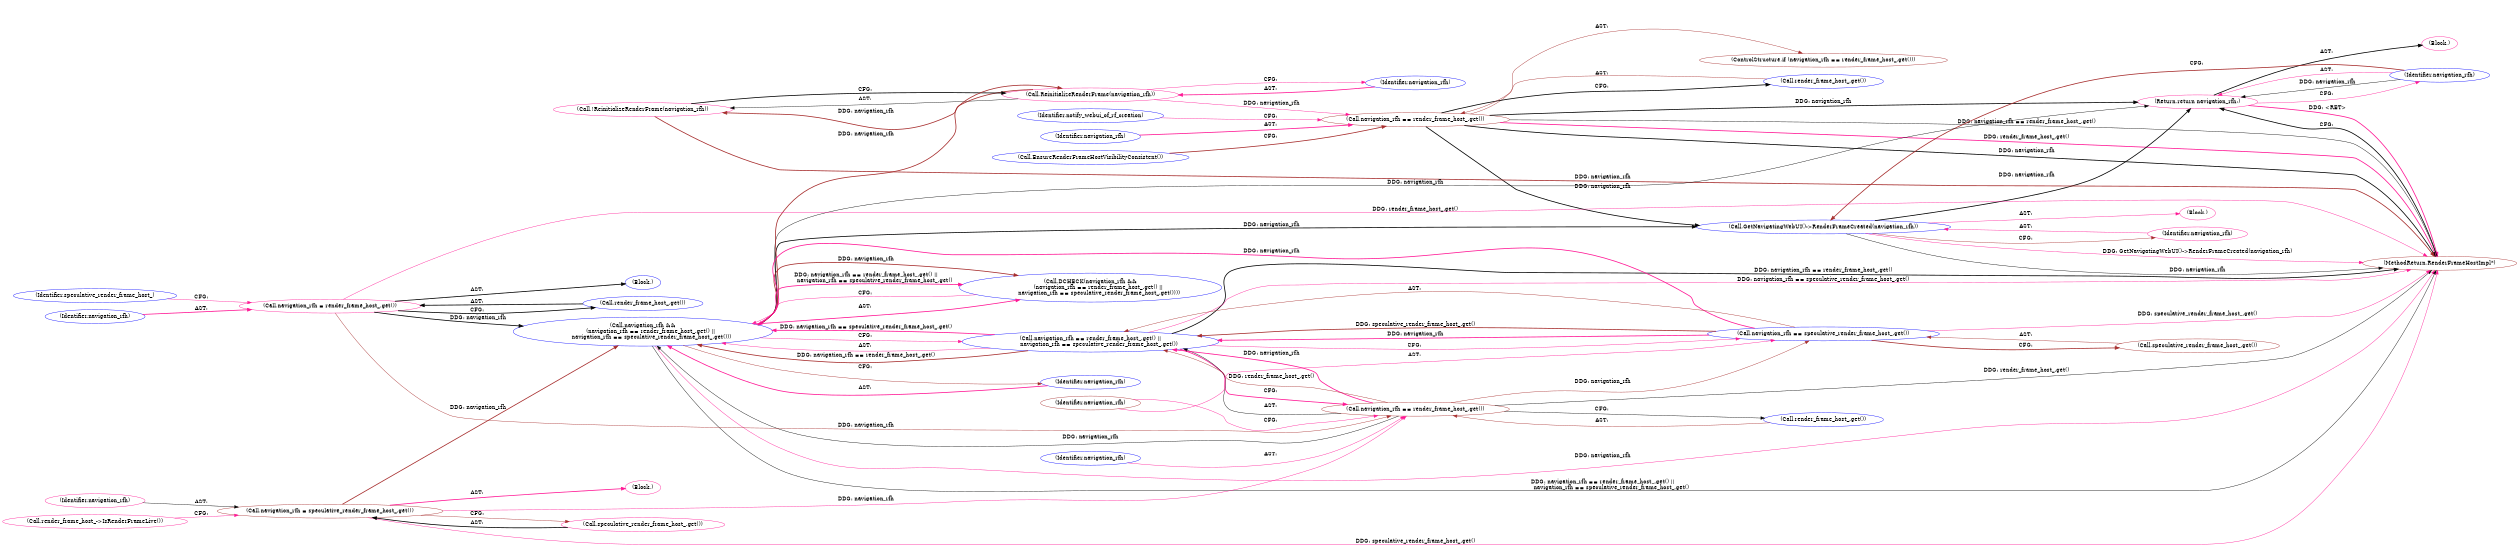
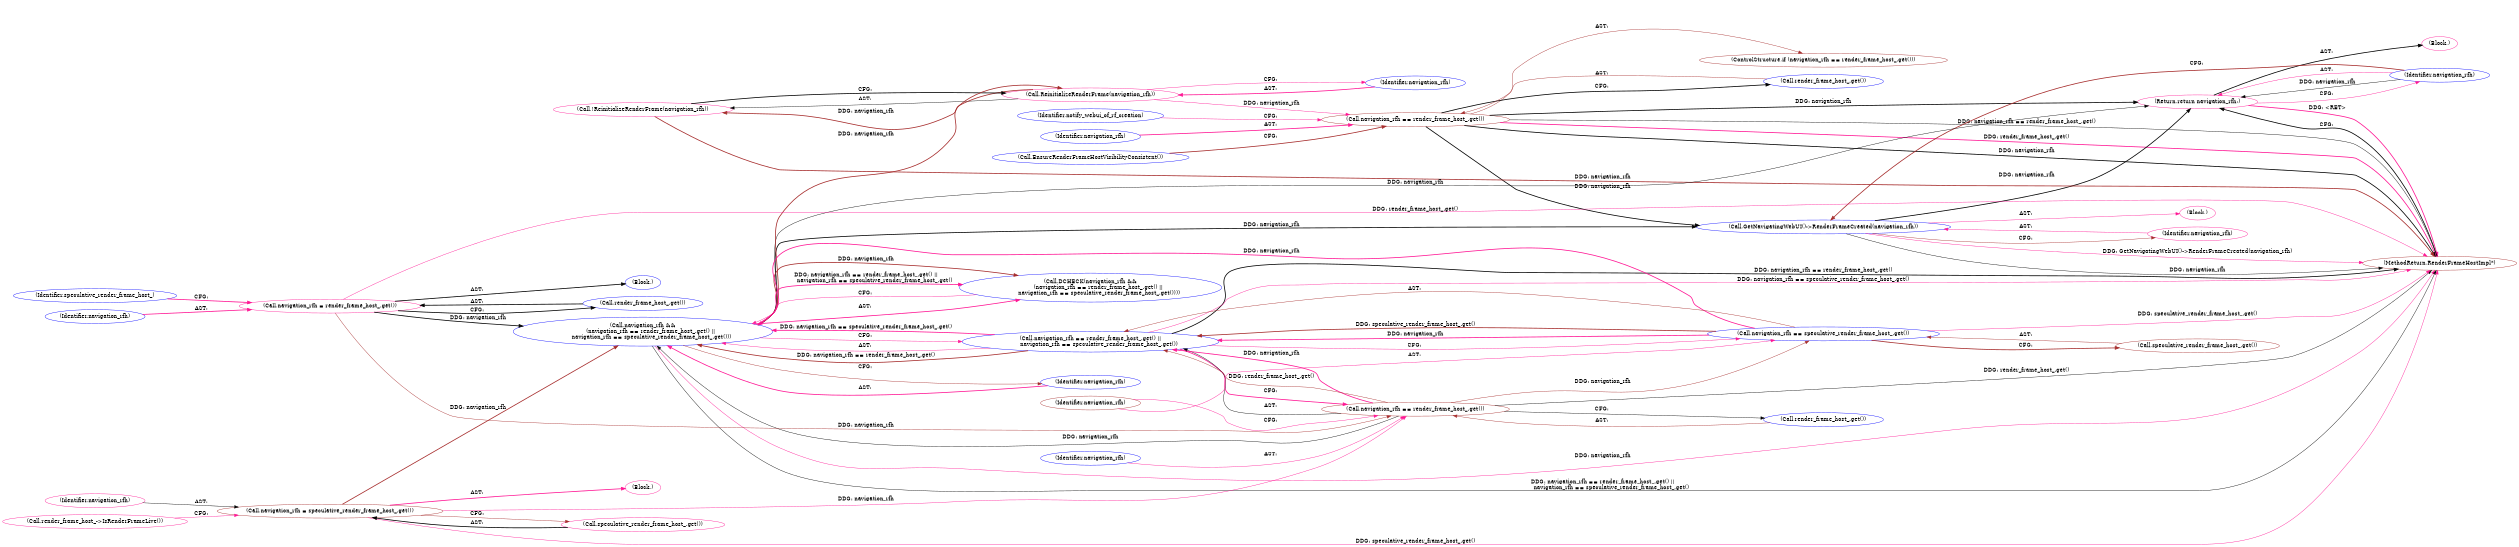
(207, 301) -> (207, 301)
